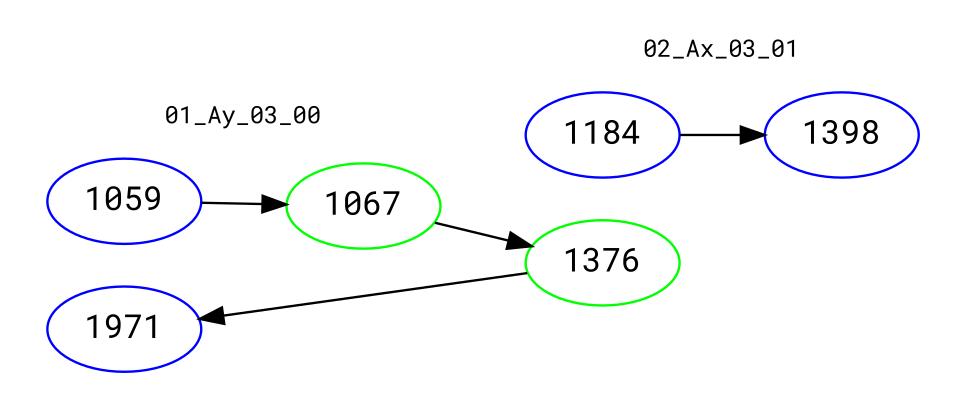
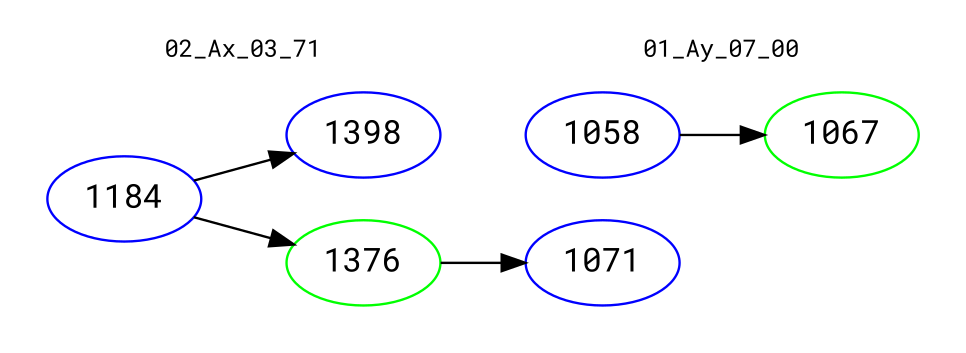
(722, 51) -> (244, 51)
(244, 117) -> (722, 51)
(124, 201) -> (603, 135)
(475, 233) -> (232, 228)
(124, 329) -> (603, 263)
